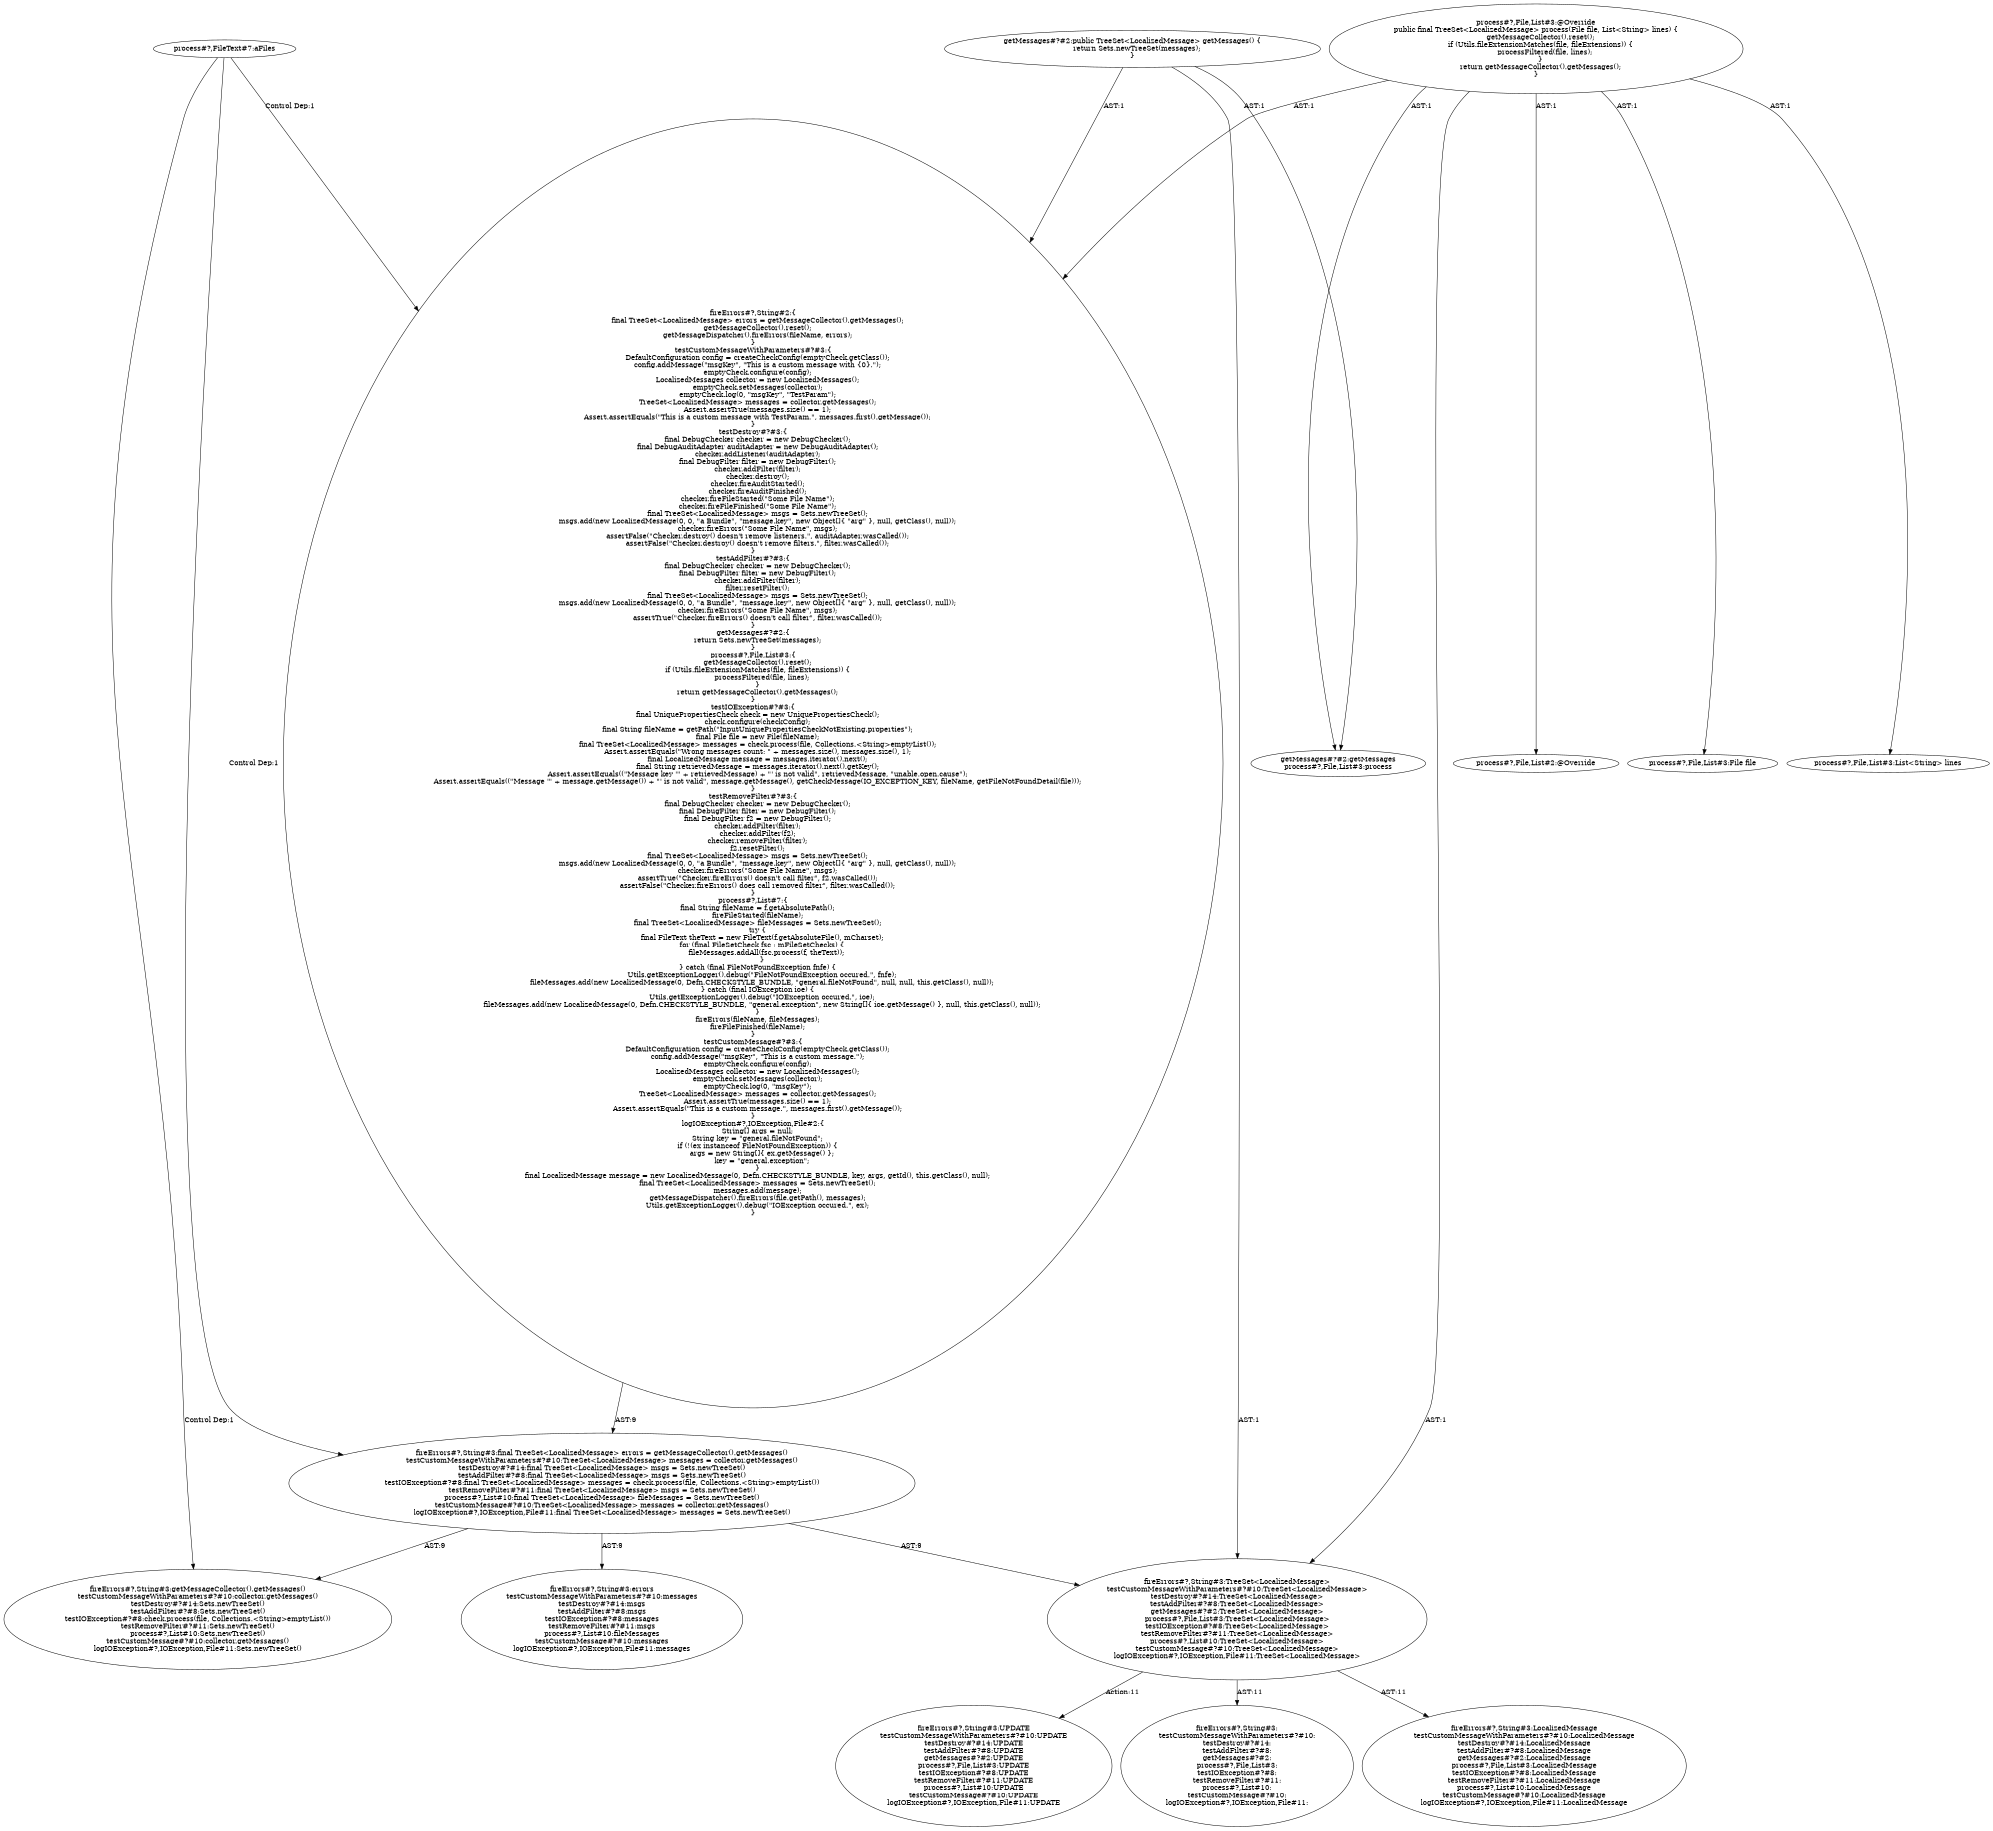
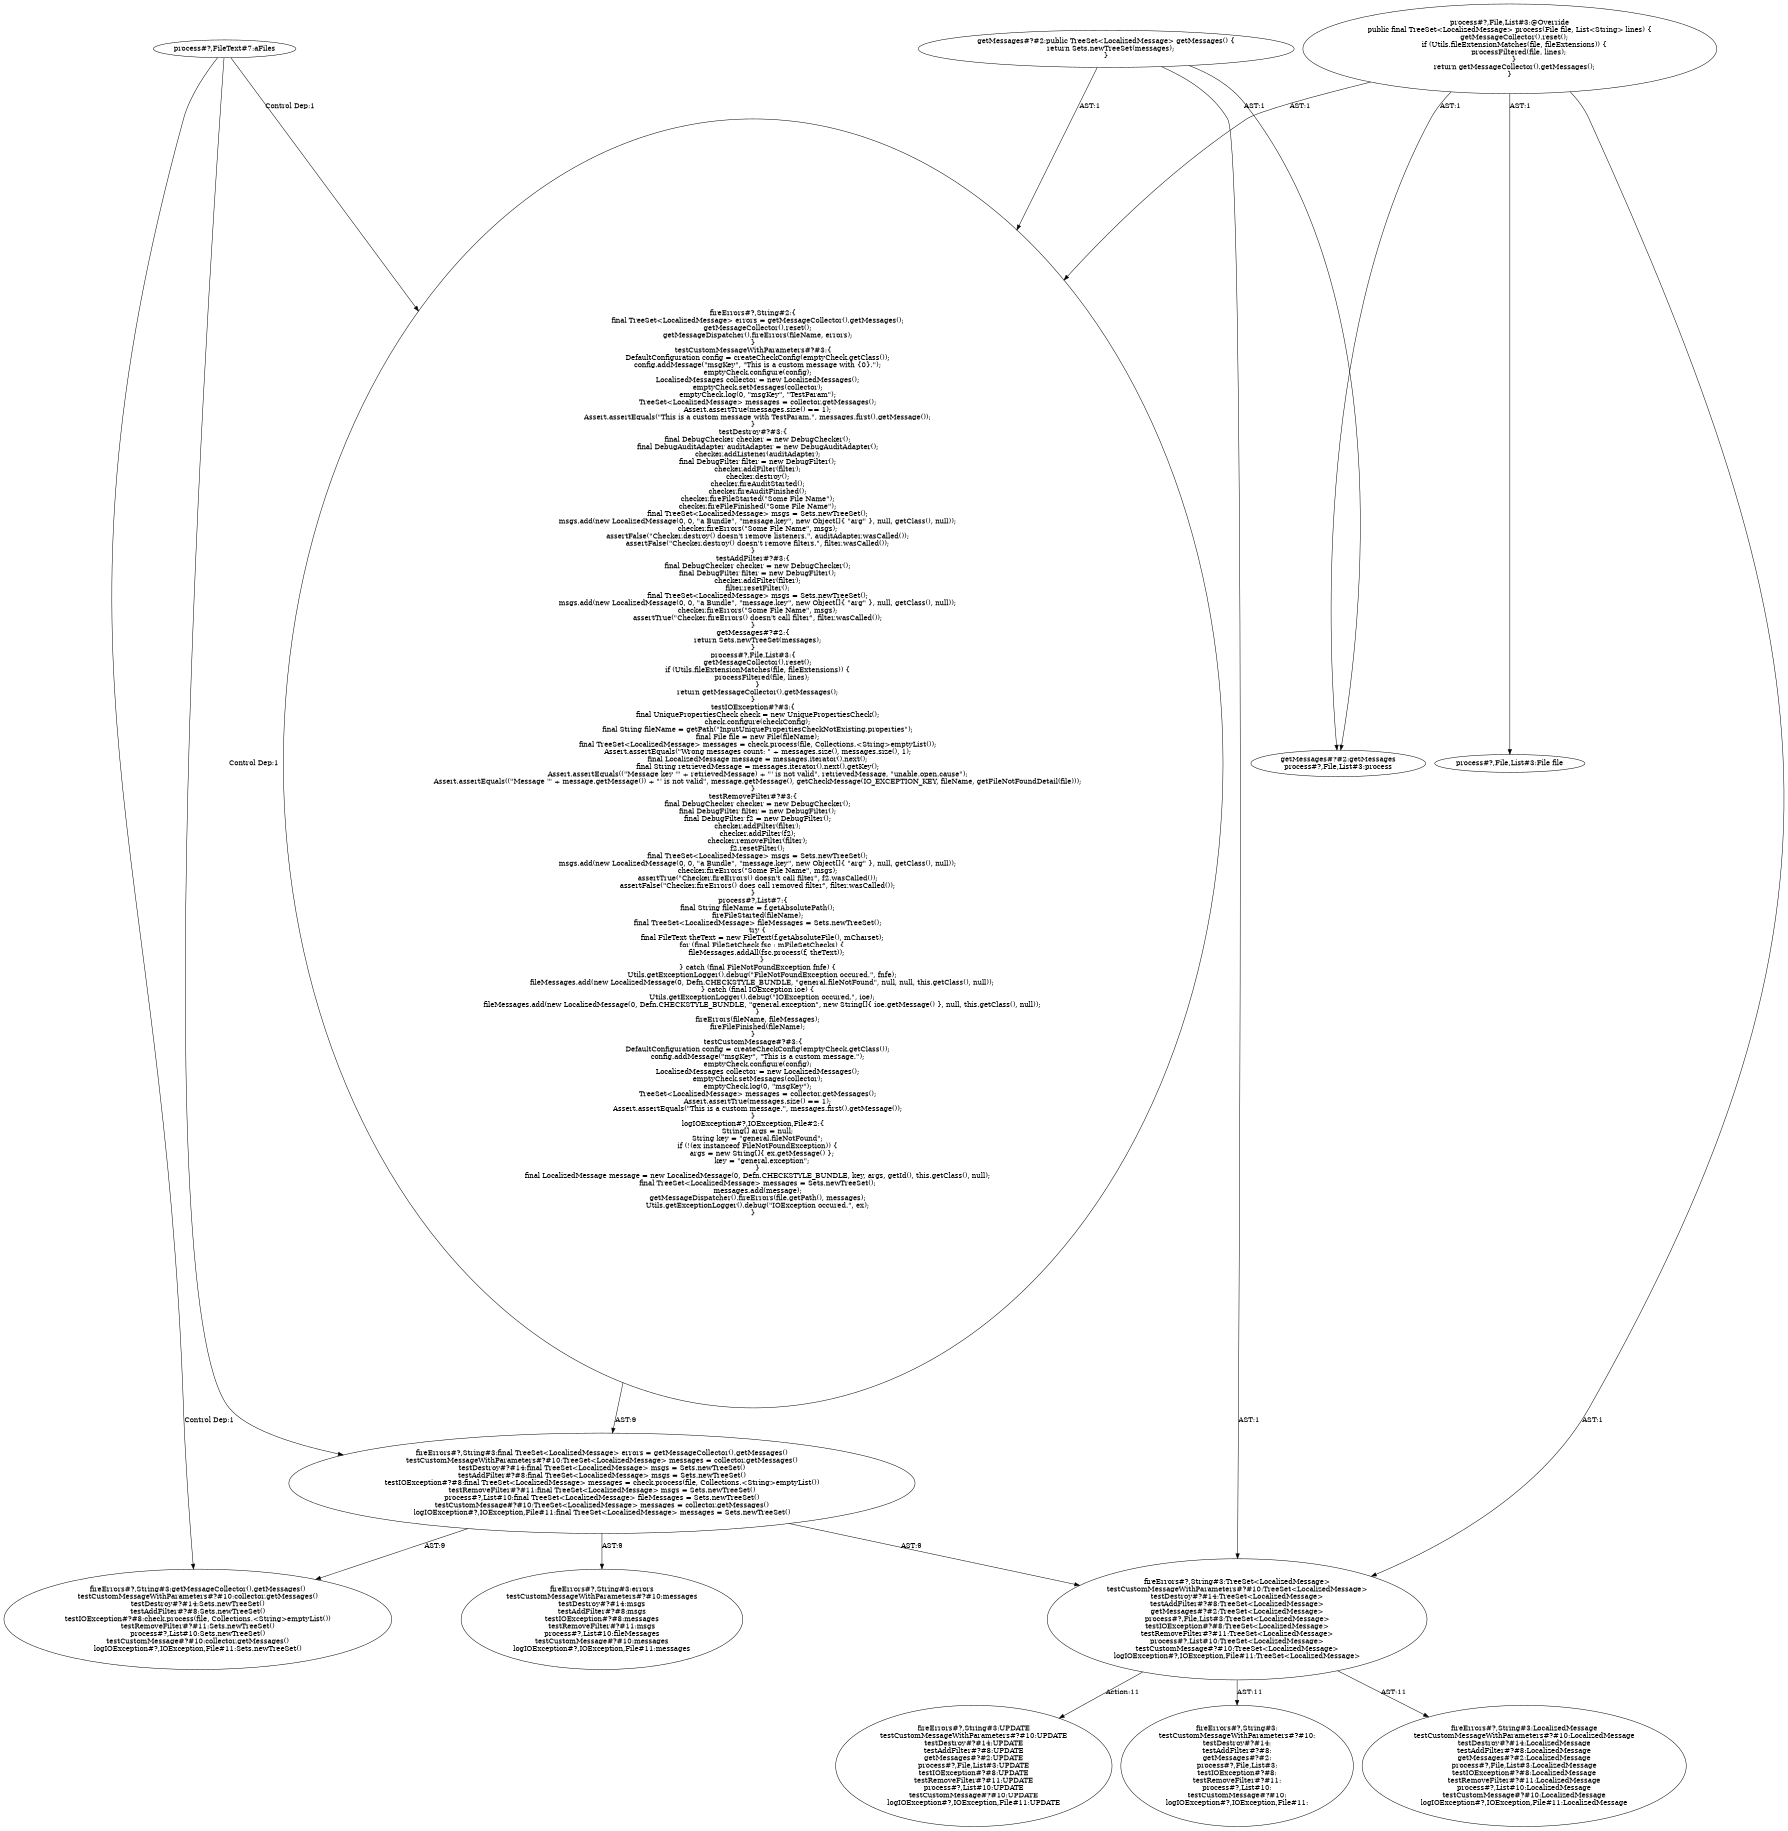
(1536, 763) -> none
(1888, 763) -> none
